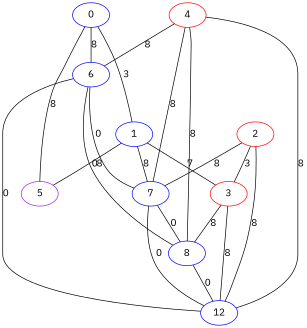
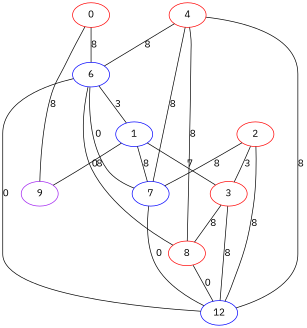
(91, 15) -> (91, 15)
(119, 73) -> (113, 104)
(40, 194) -> (40, 194)
(169, 224) -> none
(187, 253) -> (187, 253)
